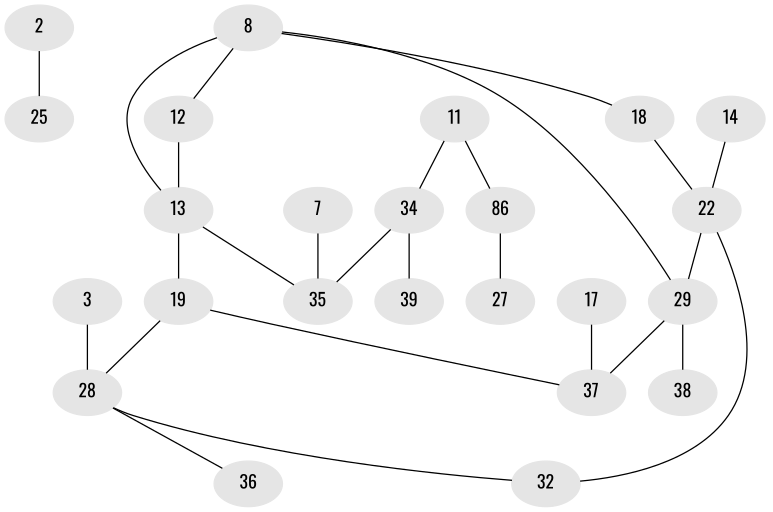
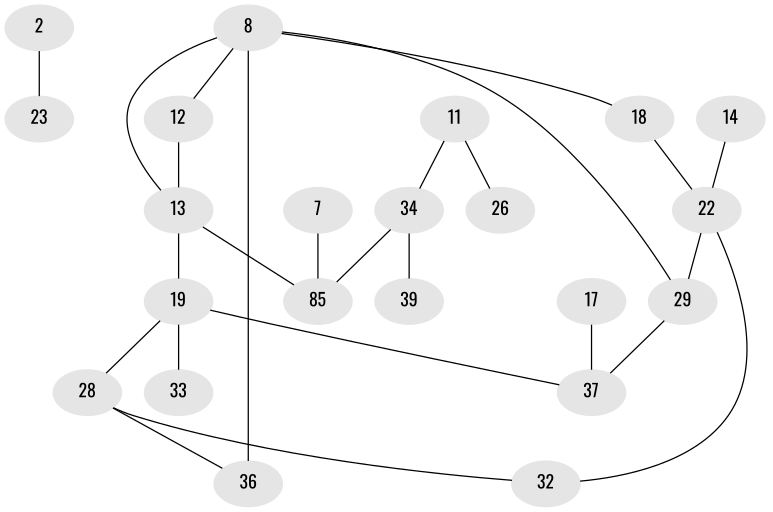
(39, 119) -> (39, 119)
(500, 210) -> (500, 210)
none -> (248, 246)
(87, 301) -> none
(318, 301) -> (318, 301)
(500, 301) -> none
none -> (179, 393)
(683, 393) -> none
